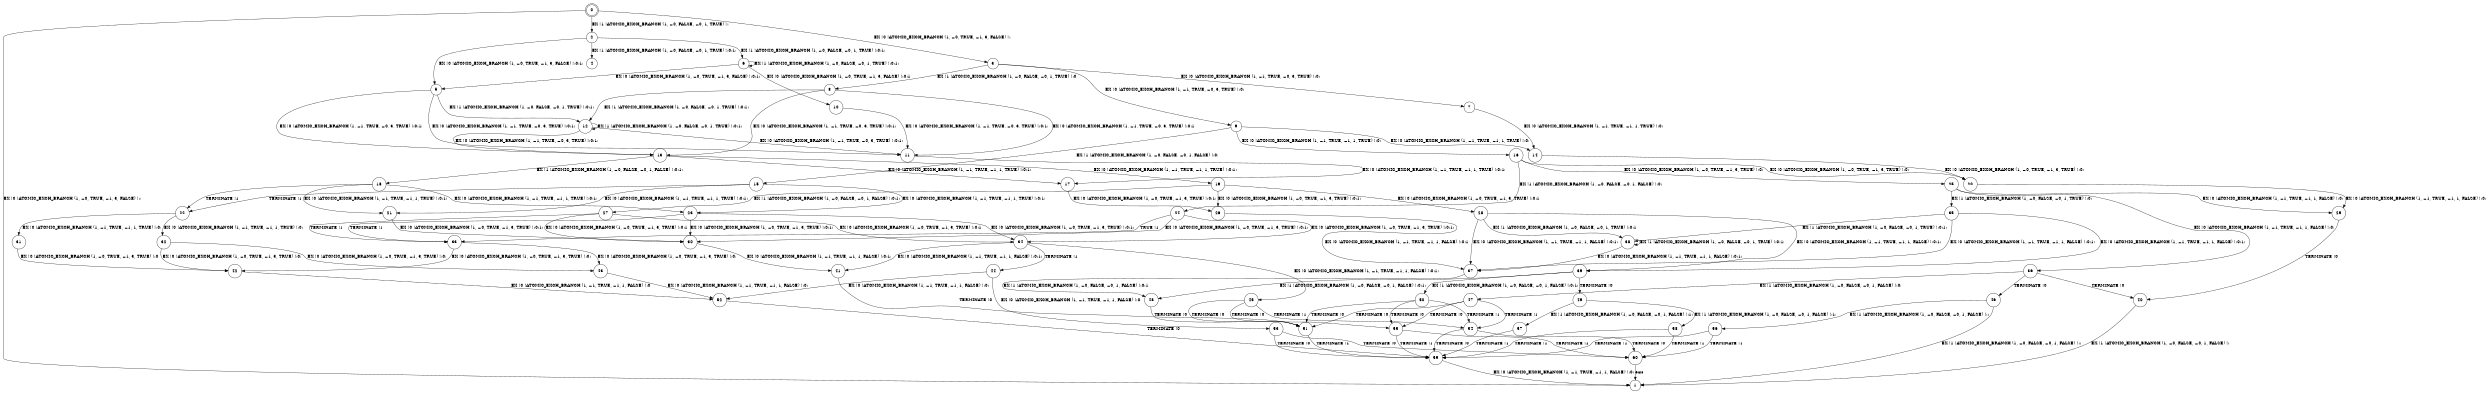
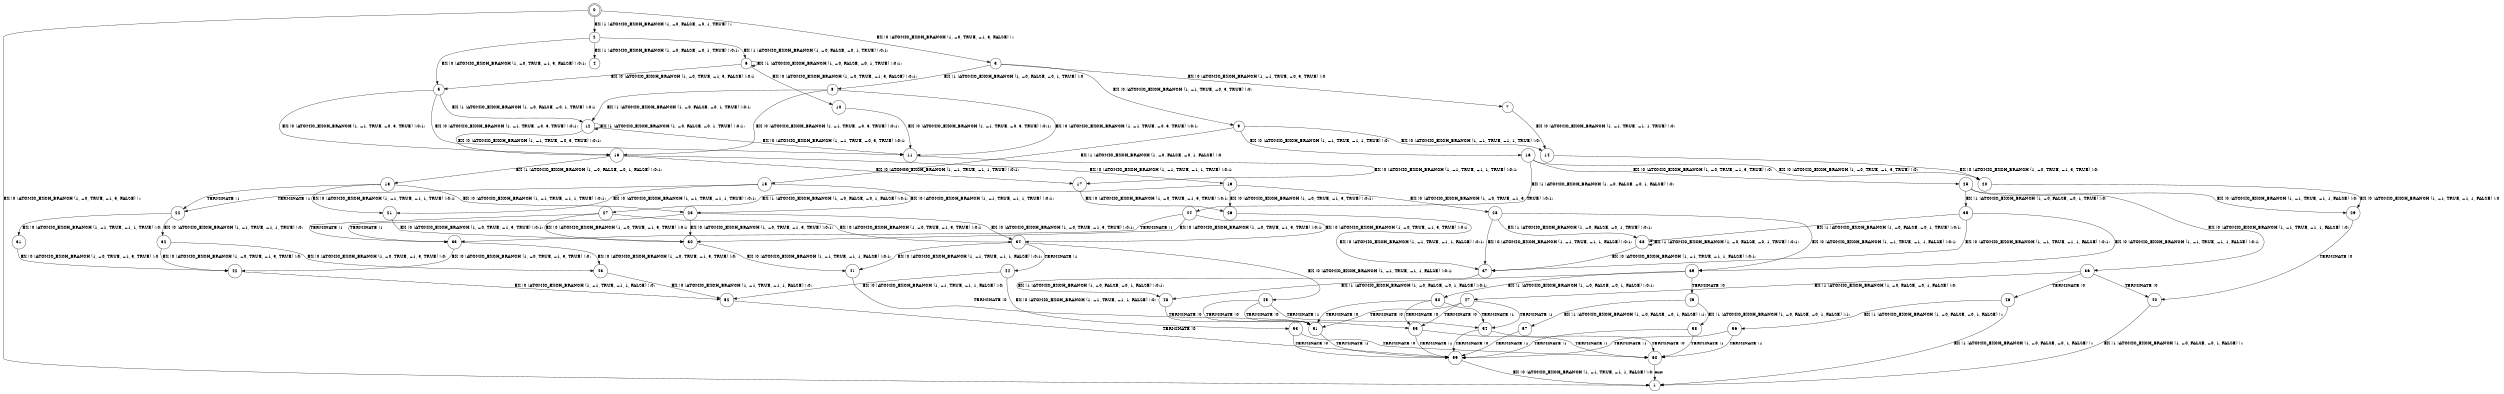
(1150, 228) -> (1157, 228)
